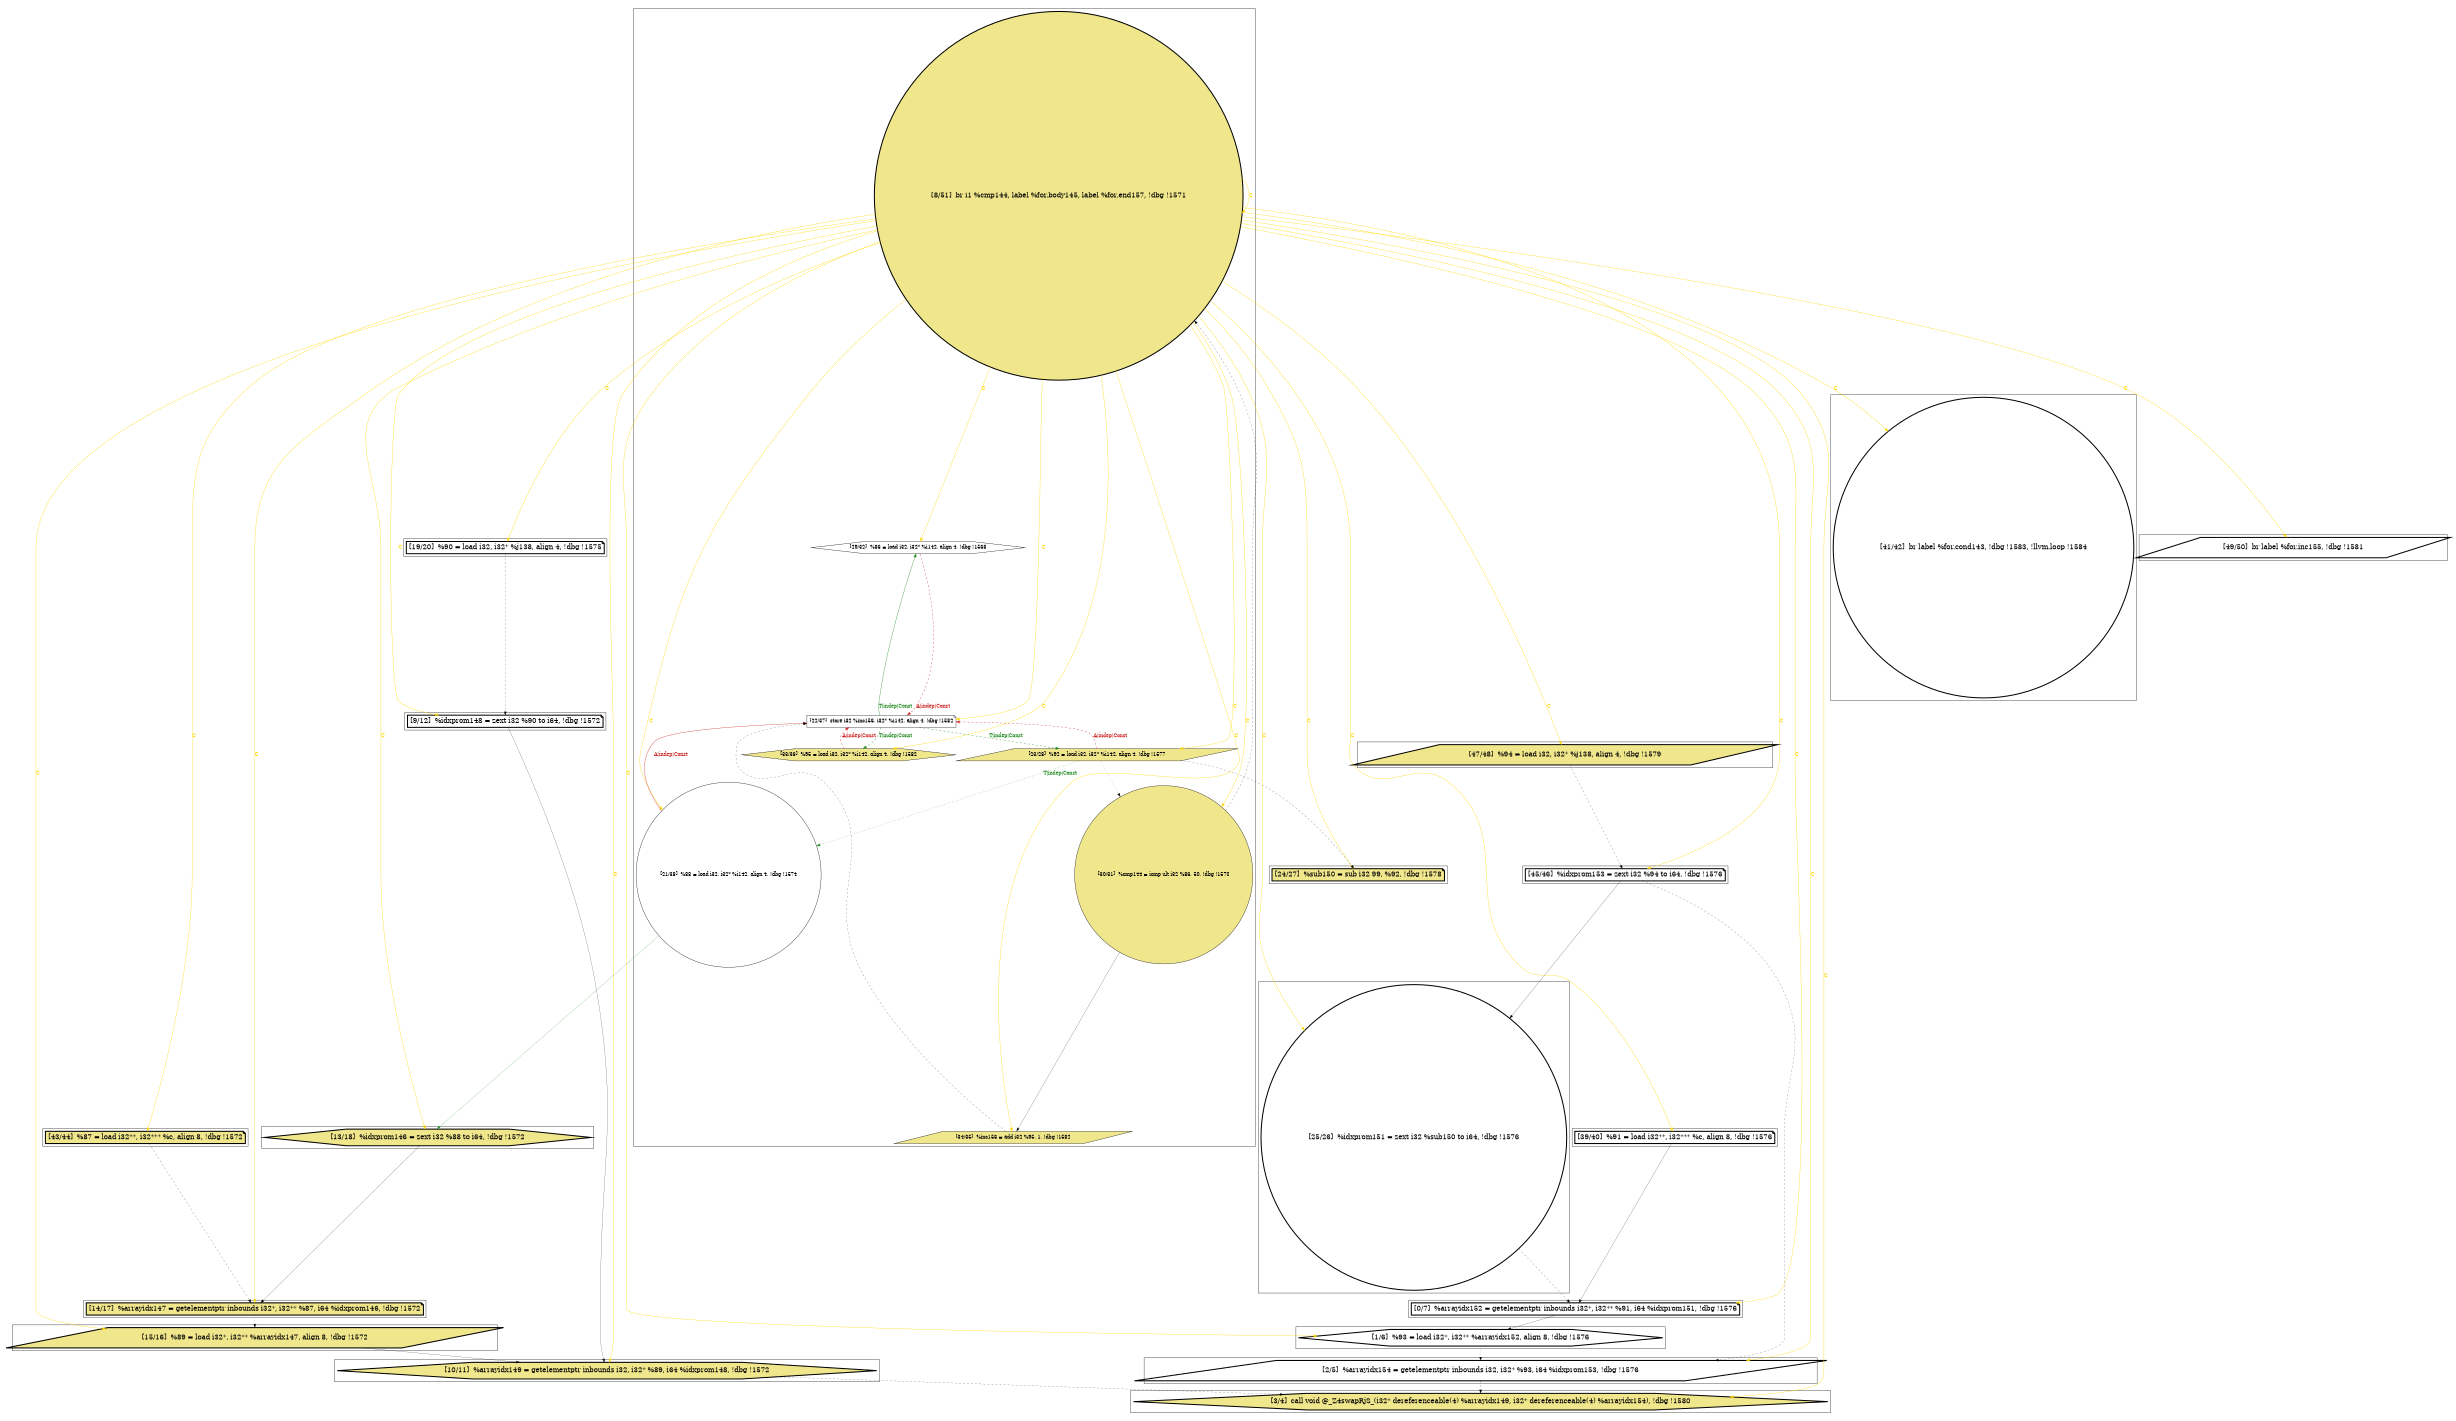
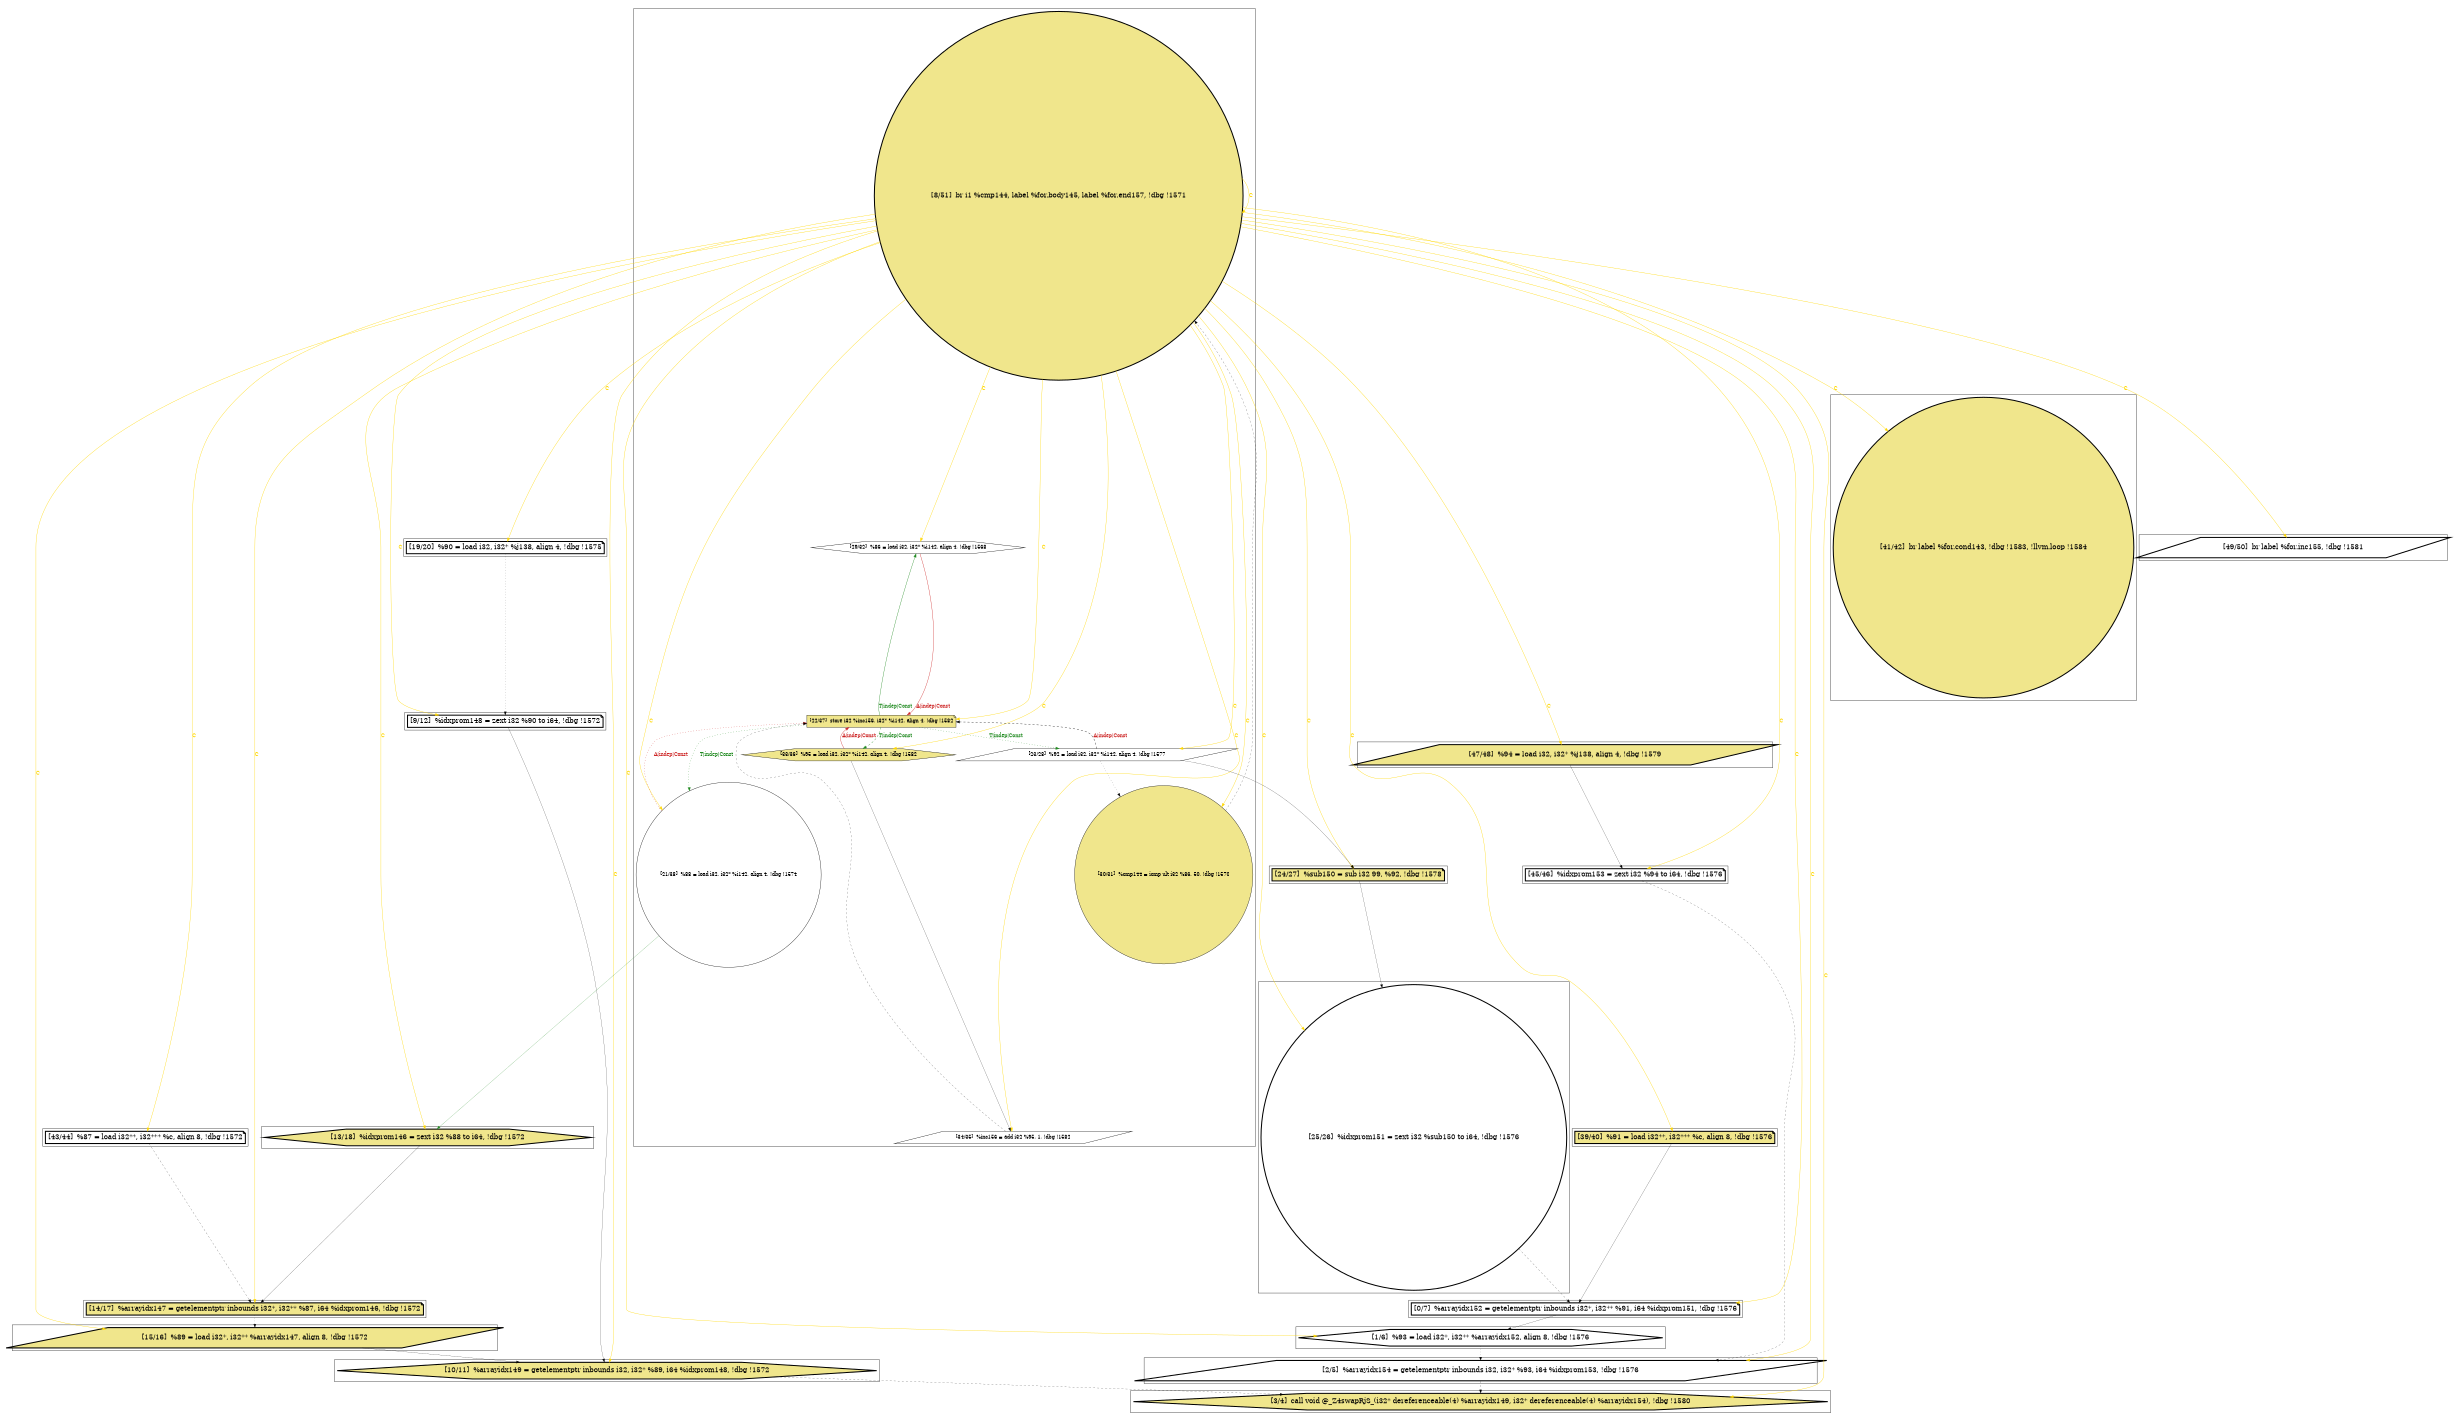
(1984, 548) -> (1984, 548)
(505, 633) -> (505, 633)
(933, 635) -> (933, 635)
(881, 721) -> (881, 721)
(1034, 725) -> (1034, 725)
(690, 731) -> (690, 731)
(841, 738) -> (841, 738)
(987, 738) -> (987, 738)
(1097, 755) -> (1097, 755)
(1277, 794) -> (1277, 794)
(949, 803) -> (729, 733)
(1595, 815) -> (1595, 815)
(1566, 948) -> (1370, 933)
(1069, 1040) -> (930, 945)
(145, 1137) -> (145, 1137)
(1013, 1137) -> (1013, 1137)
(1675, 1137) -> (1675, 1137)
